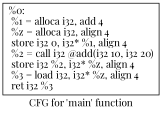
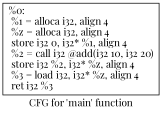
(56, 22) -> (58, 22)
